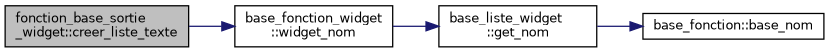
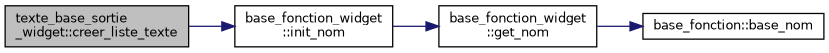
(97, 26) -> (97, 26)
(314, 26) -> (314, 26)
(518, 26) -> (518, 26)
